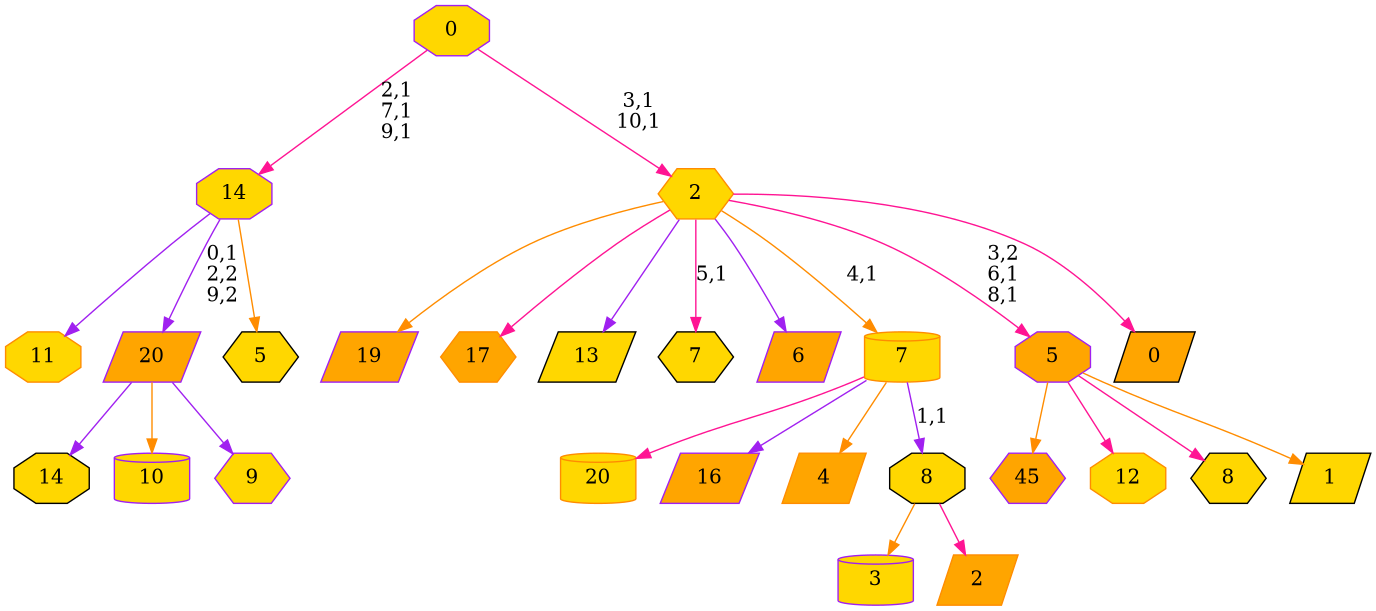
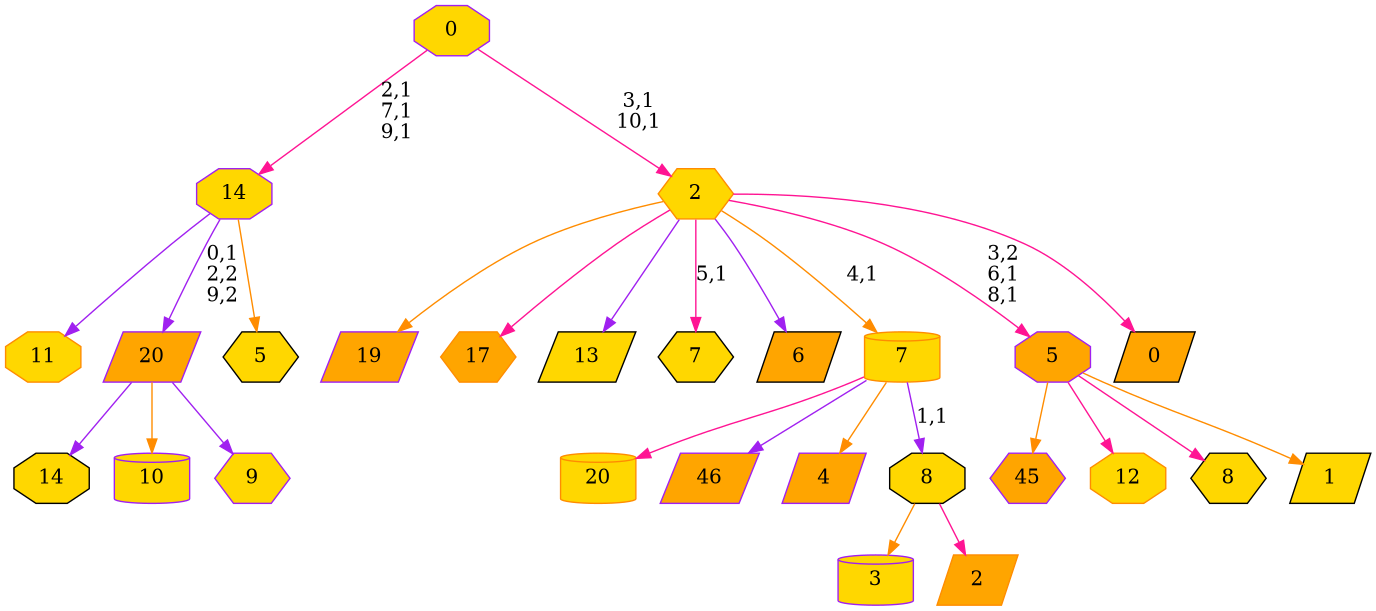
(799, 357) -> (799, 357)
(710, 478) -> (710, 478)
(824, 478) -> (824, 478)
